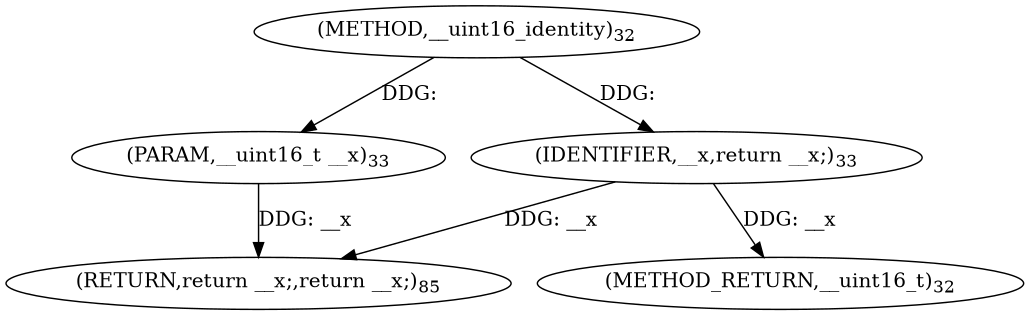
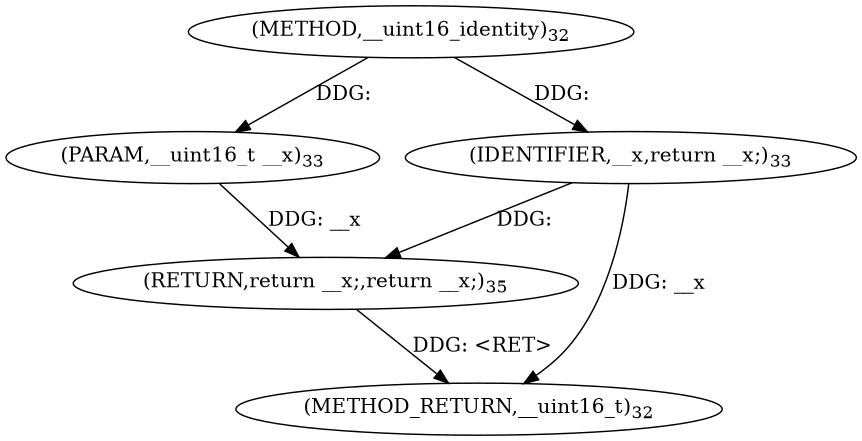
(551, 220) -> (527, 220)
(430, 281) -> (497, 281)
none -> (396, 342)
